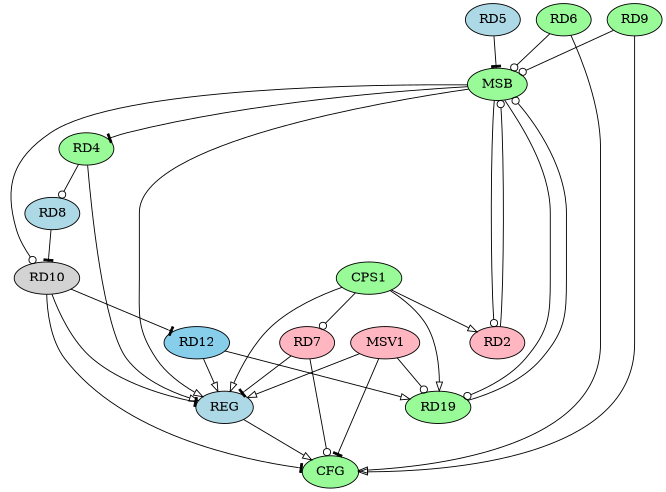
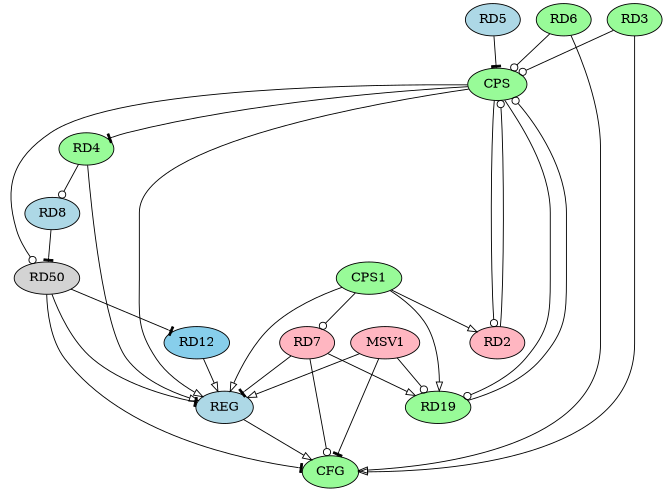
(635, 20) -> (635, 20)
(497, 84) -> (497, 84)
(47, 278) -> (47, 278)
(322, 376) -> (365, 372)
